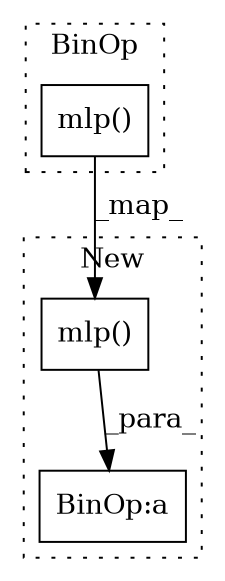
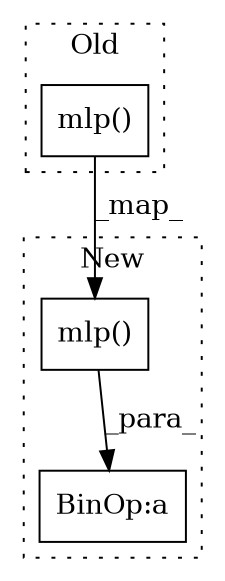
(95, 46) -> (95, 46)
